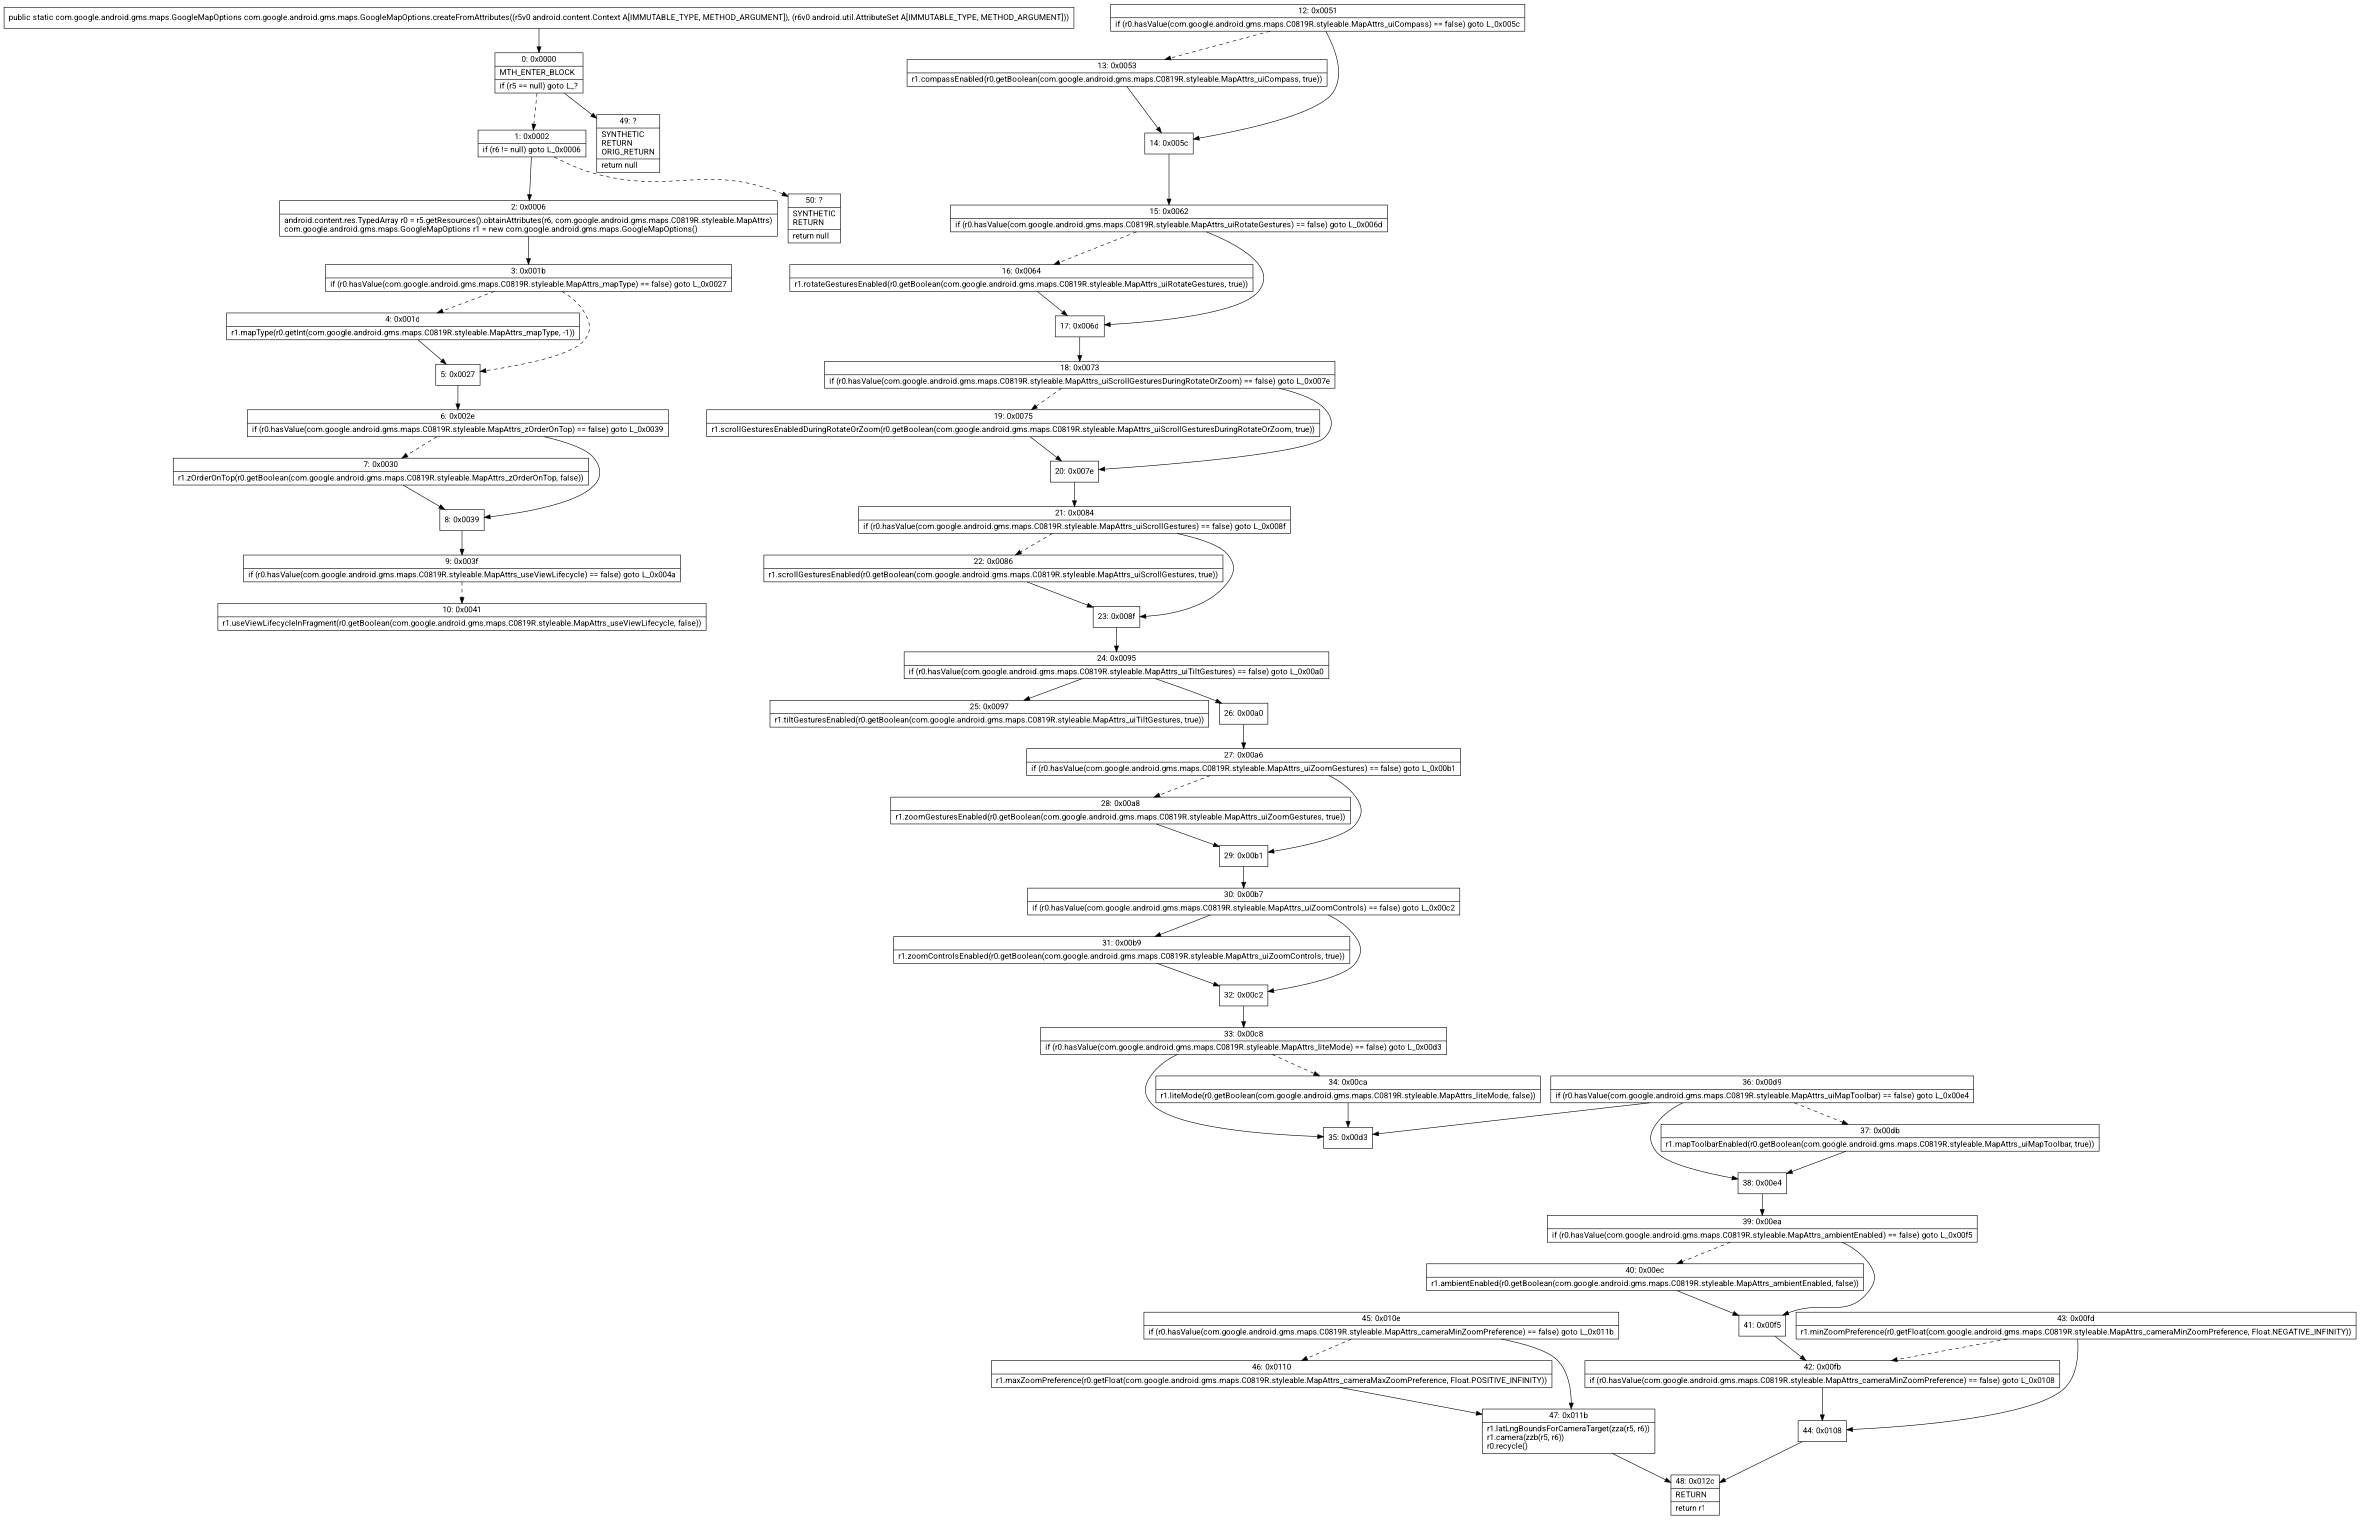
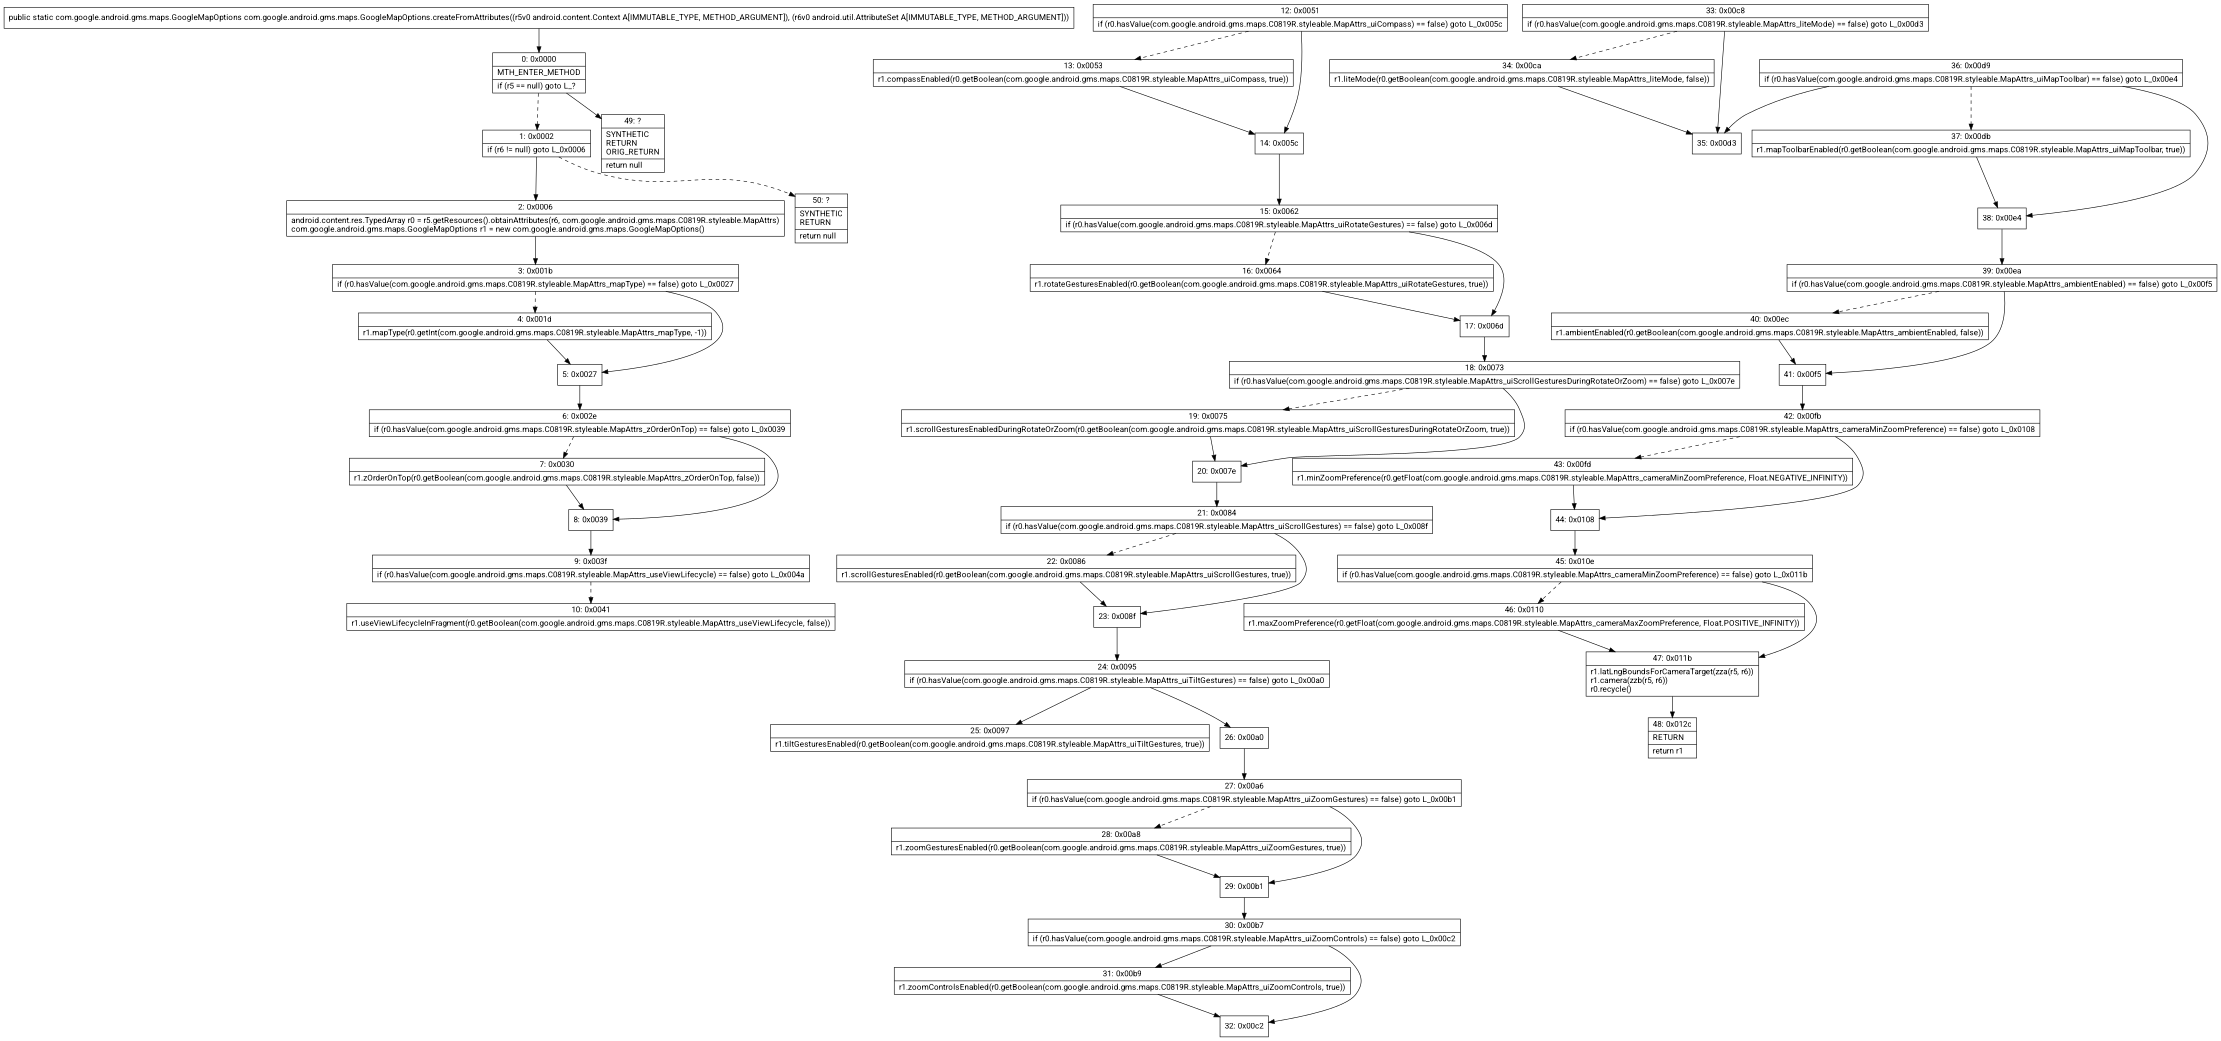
(538, 73) -> (539, 73)
(566, 352) -> (705, 348)
(1244, 1014) -> none
(1952, 1349) -> (1691, 447)
(1764, 1461) -> (1575, 540)
